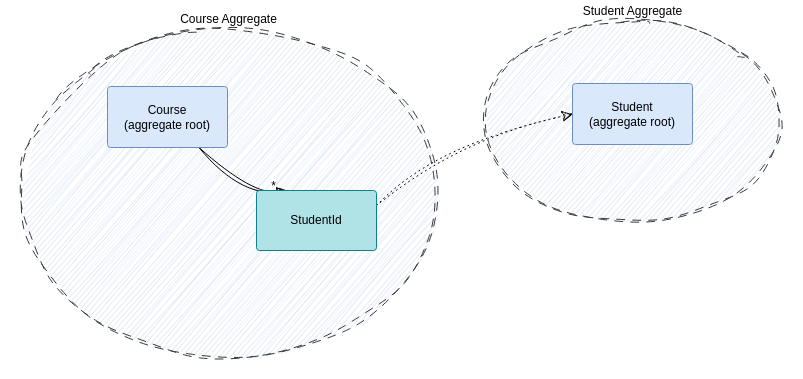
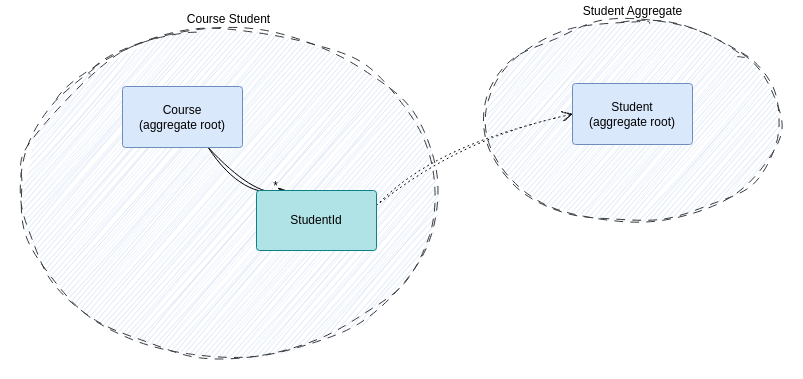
(229, 18) -> (229, 18)
(168, 117) -> (183, 117)
(460, 150) -> (461, 150)
